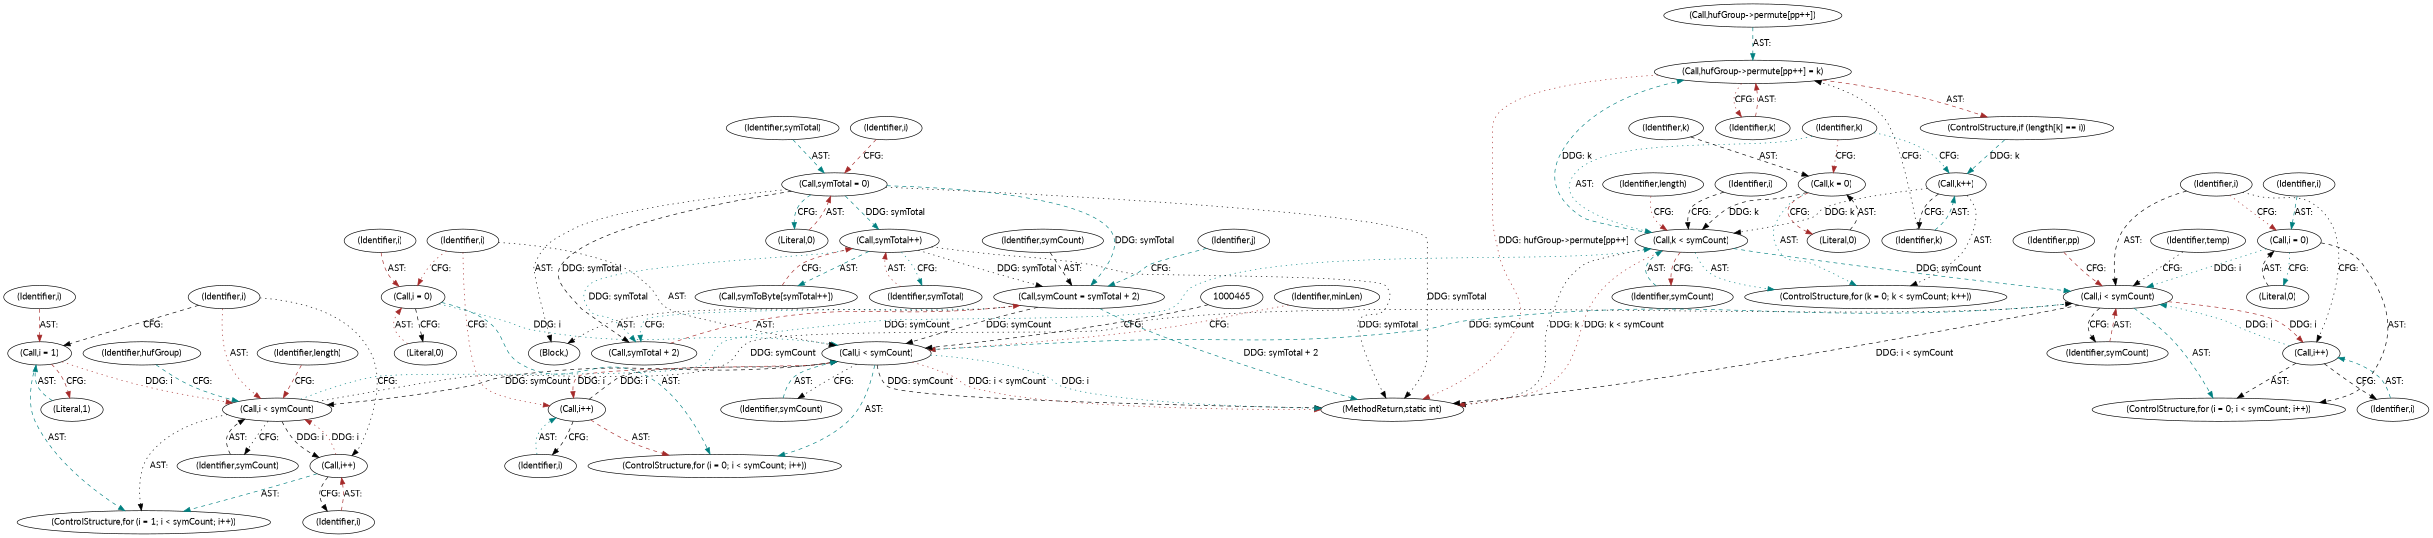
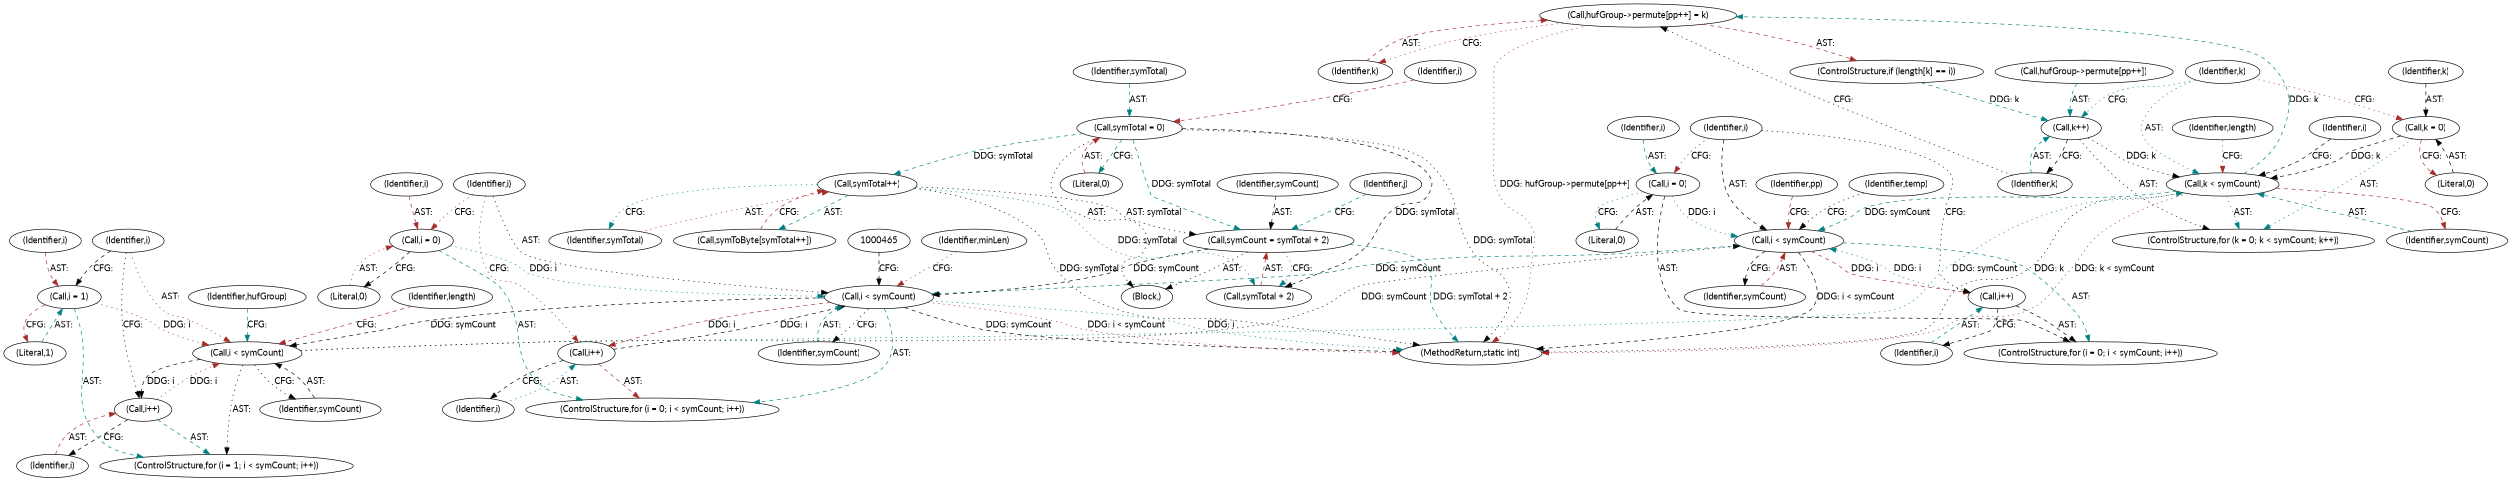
(1753, 40) -> (2072, 96)
(1027, 269) -> (1154, 213)
